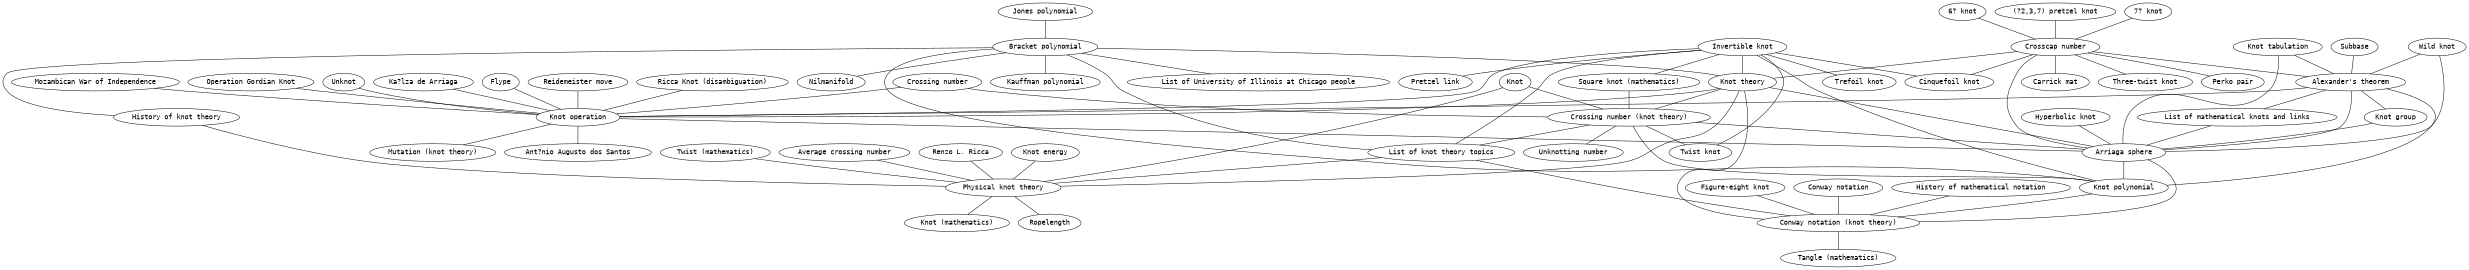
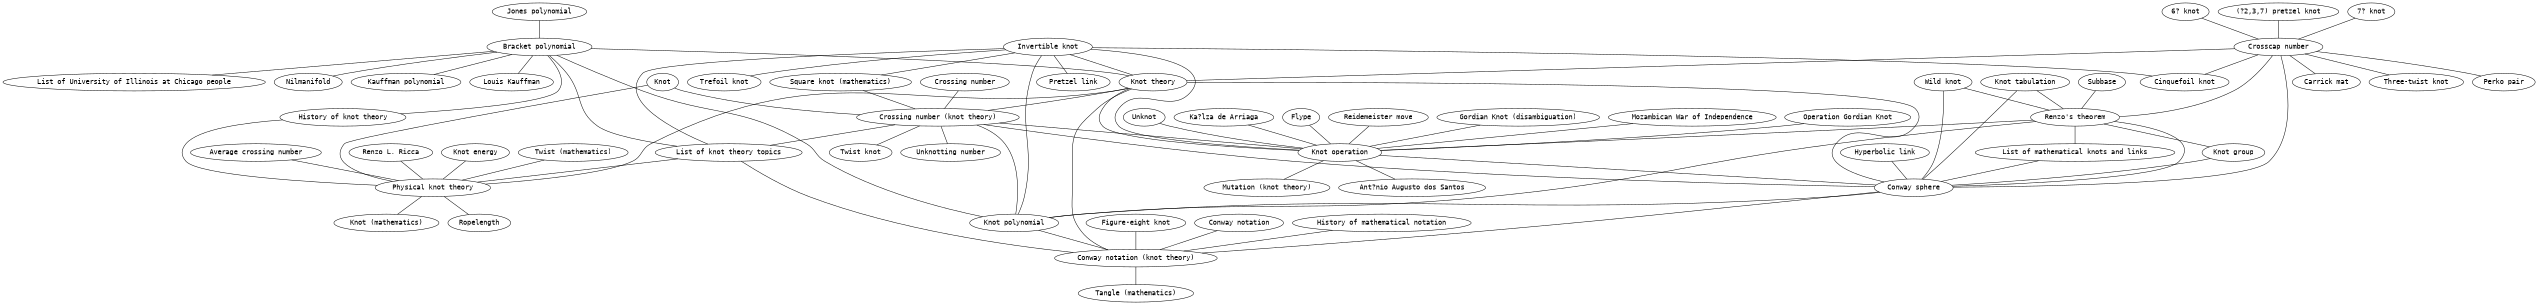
none -> (512, 82)
(712, 82) -> (1518, 117)
(2351, 82) -> (2075, 117)
(759, 102) -> (1105, 132)
(1770, 107) -> none
(2066, 117) -> (1885, 153)
(2124, 153) -> (1914, 188)
